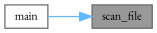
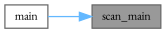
(122, 17) -> (126, 17)
